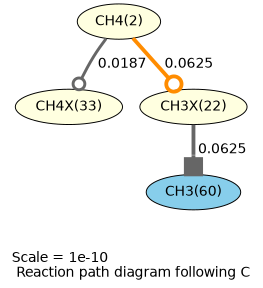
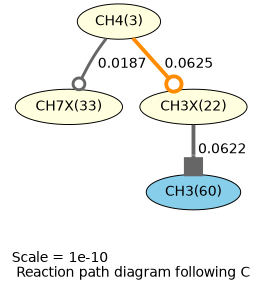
(119, 22) -> (119, 22)
(69, 107) -> (69, 107)
(220, 150) -> (220, 150)
